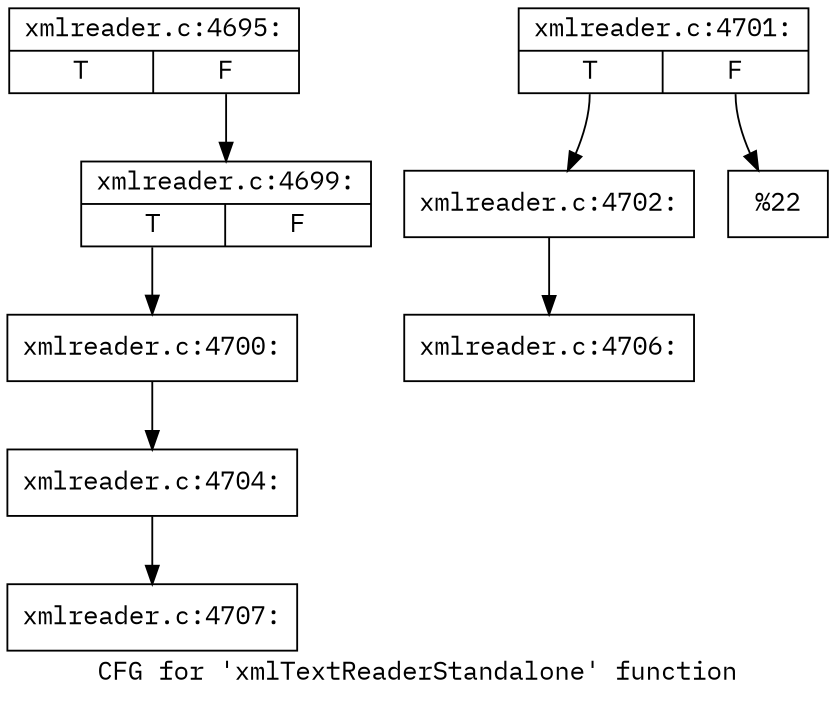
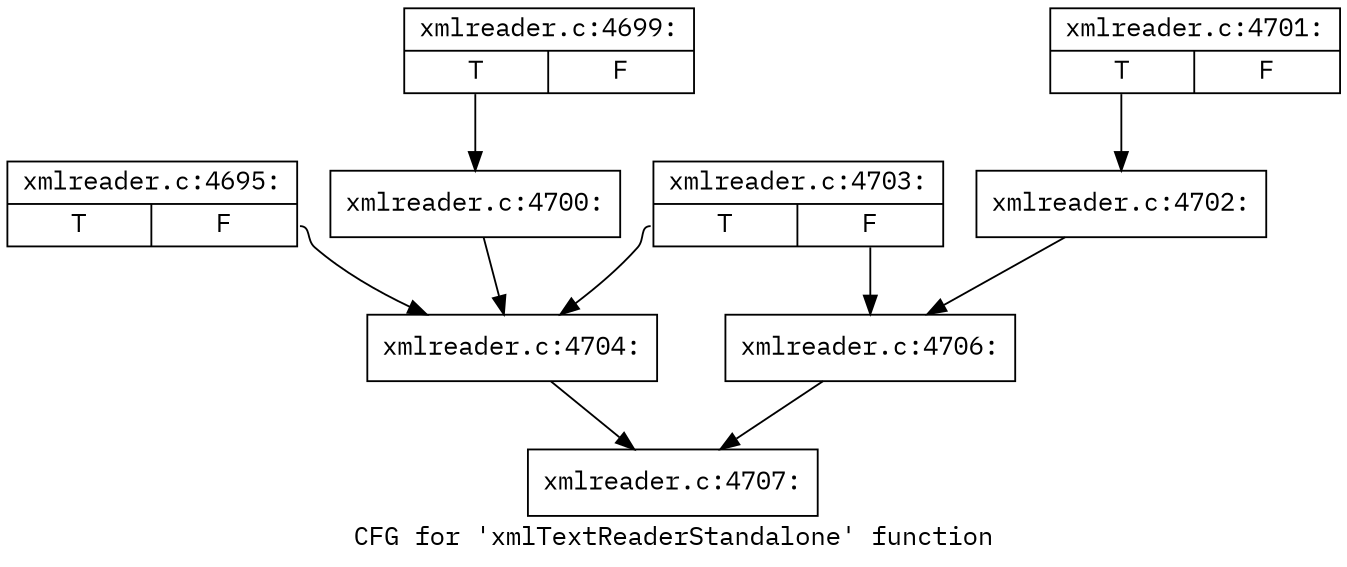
(226, 118) -> (349, 273)
(778, 204) -> none
none -> (798, 204)
none -> (780, 410)
